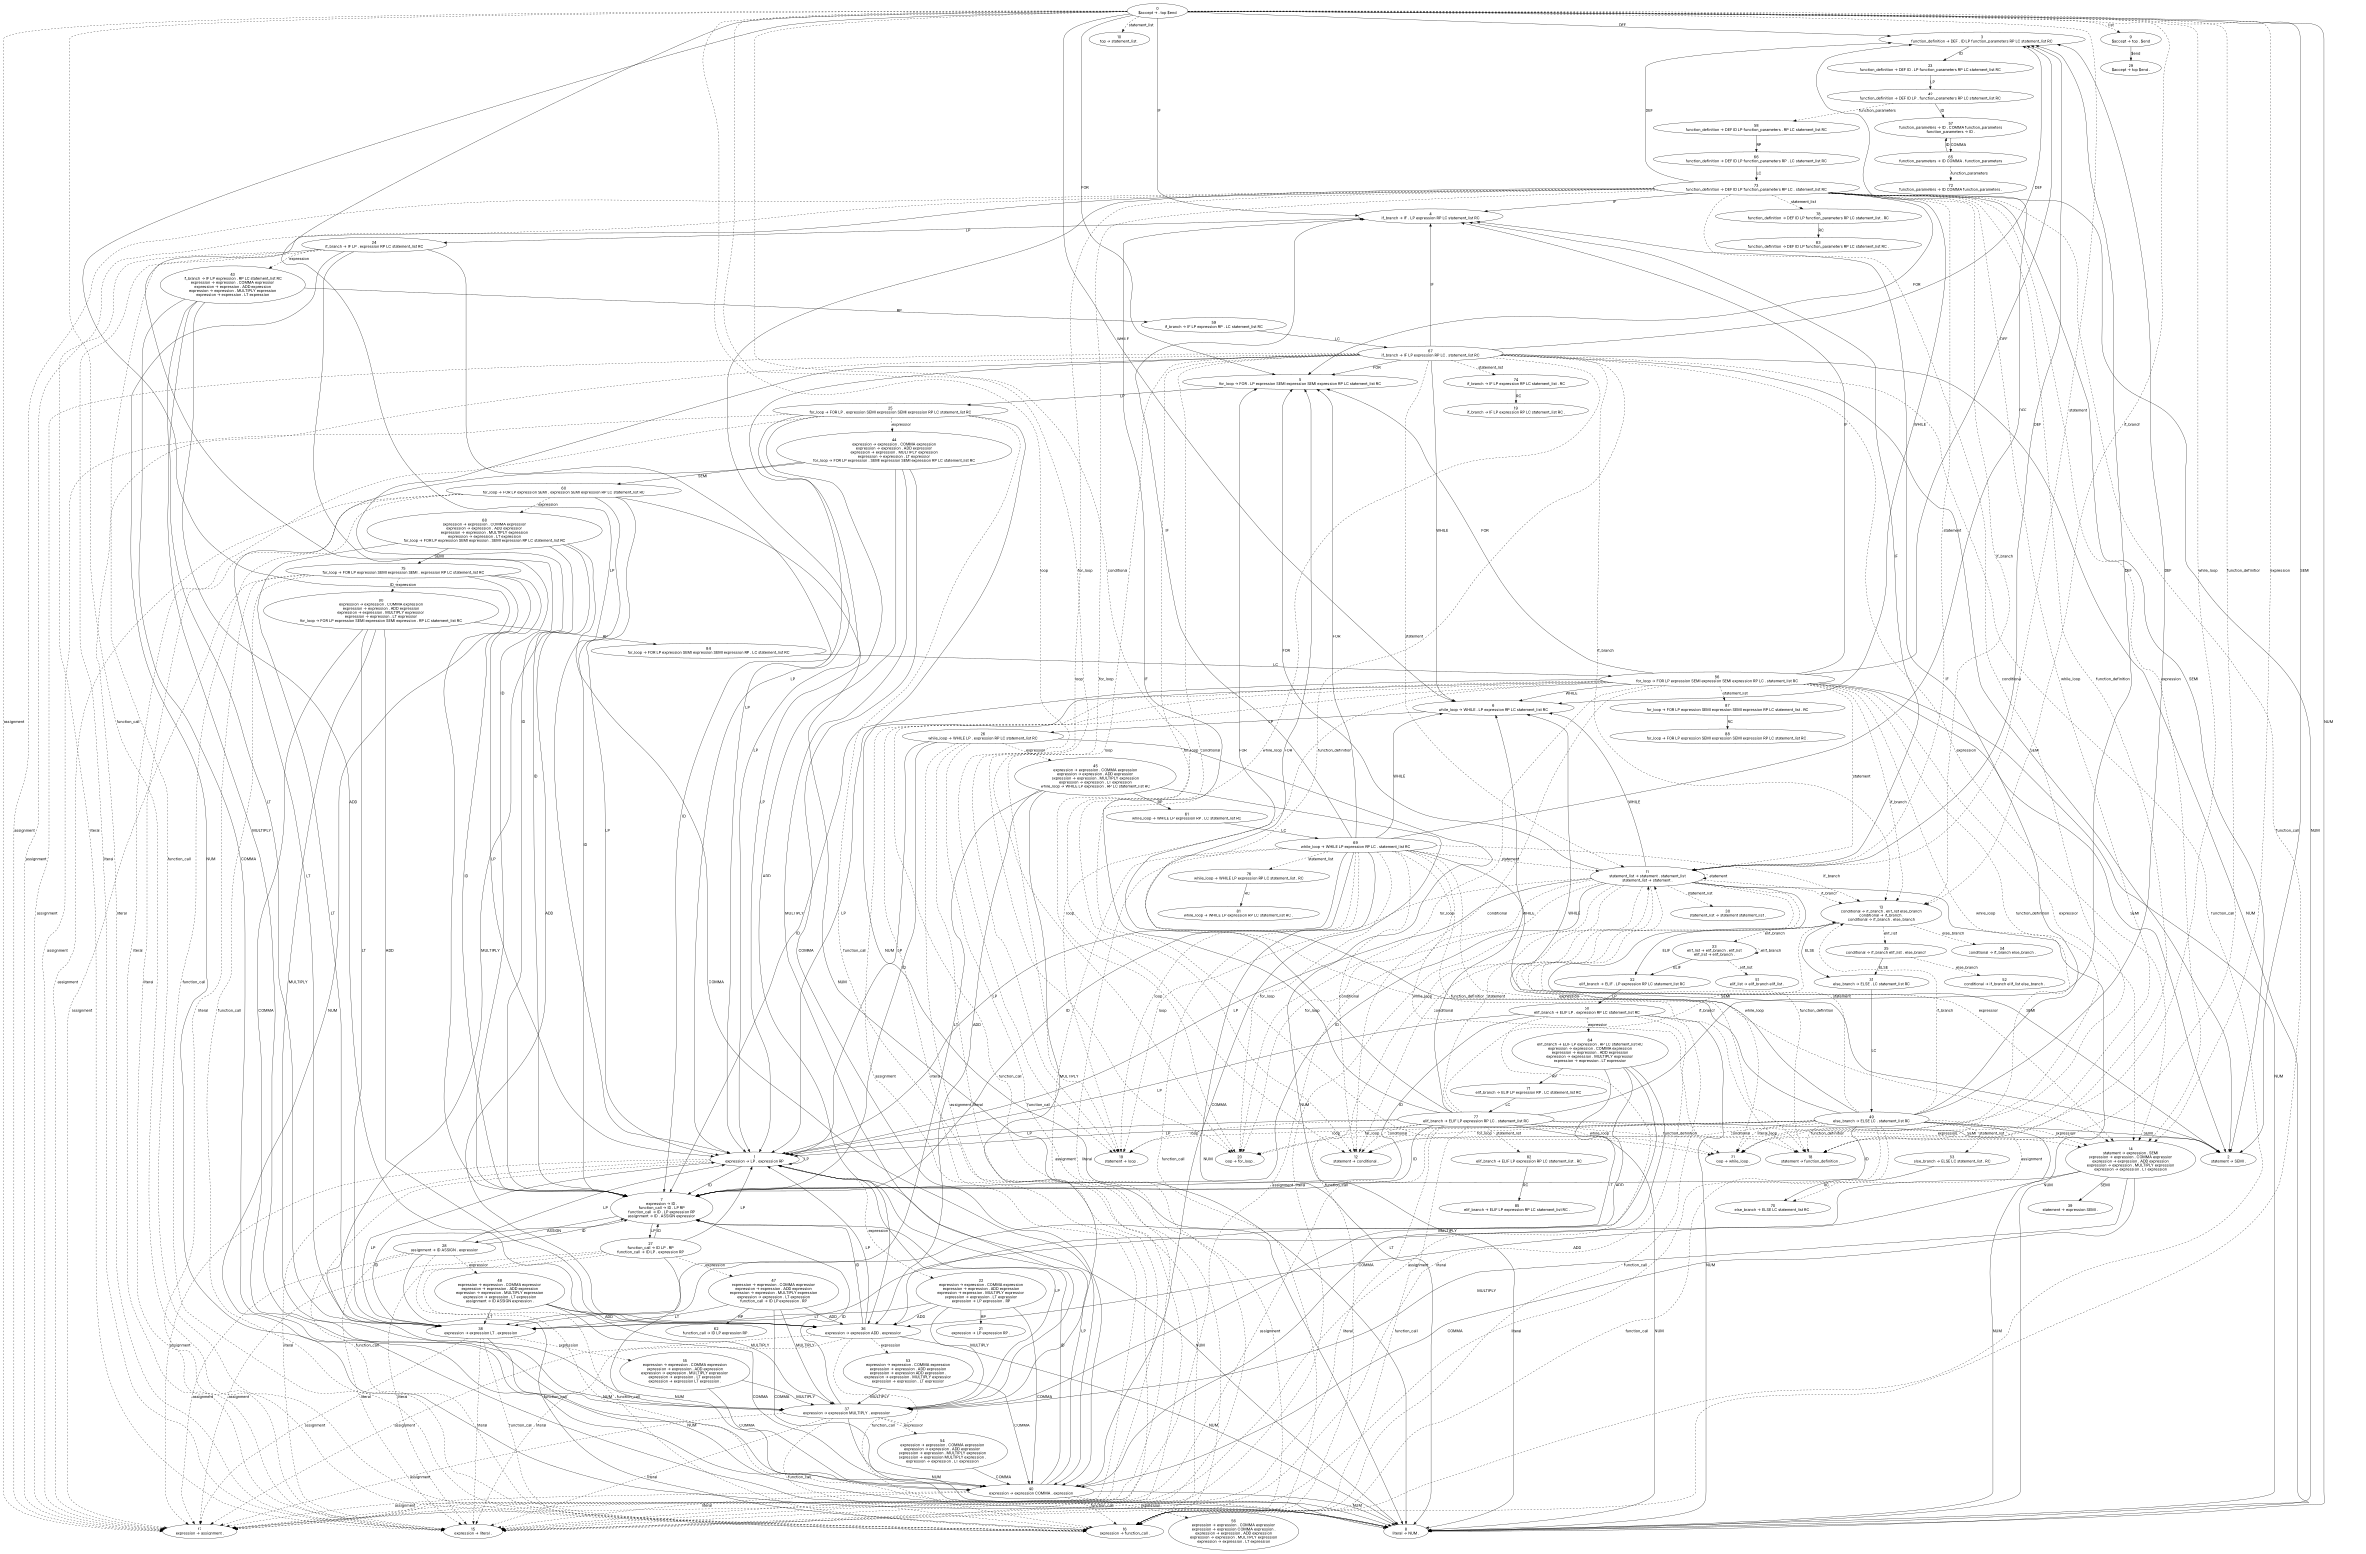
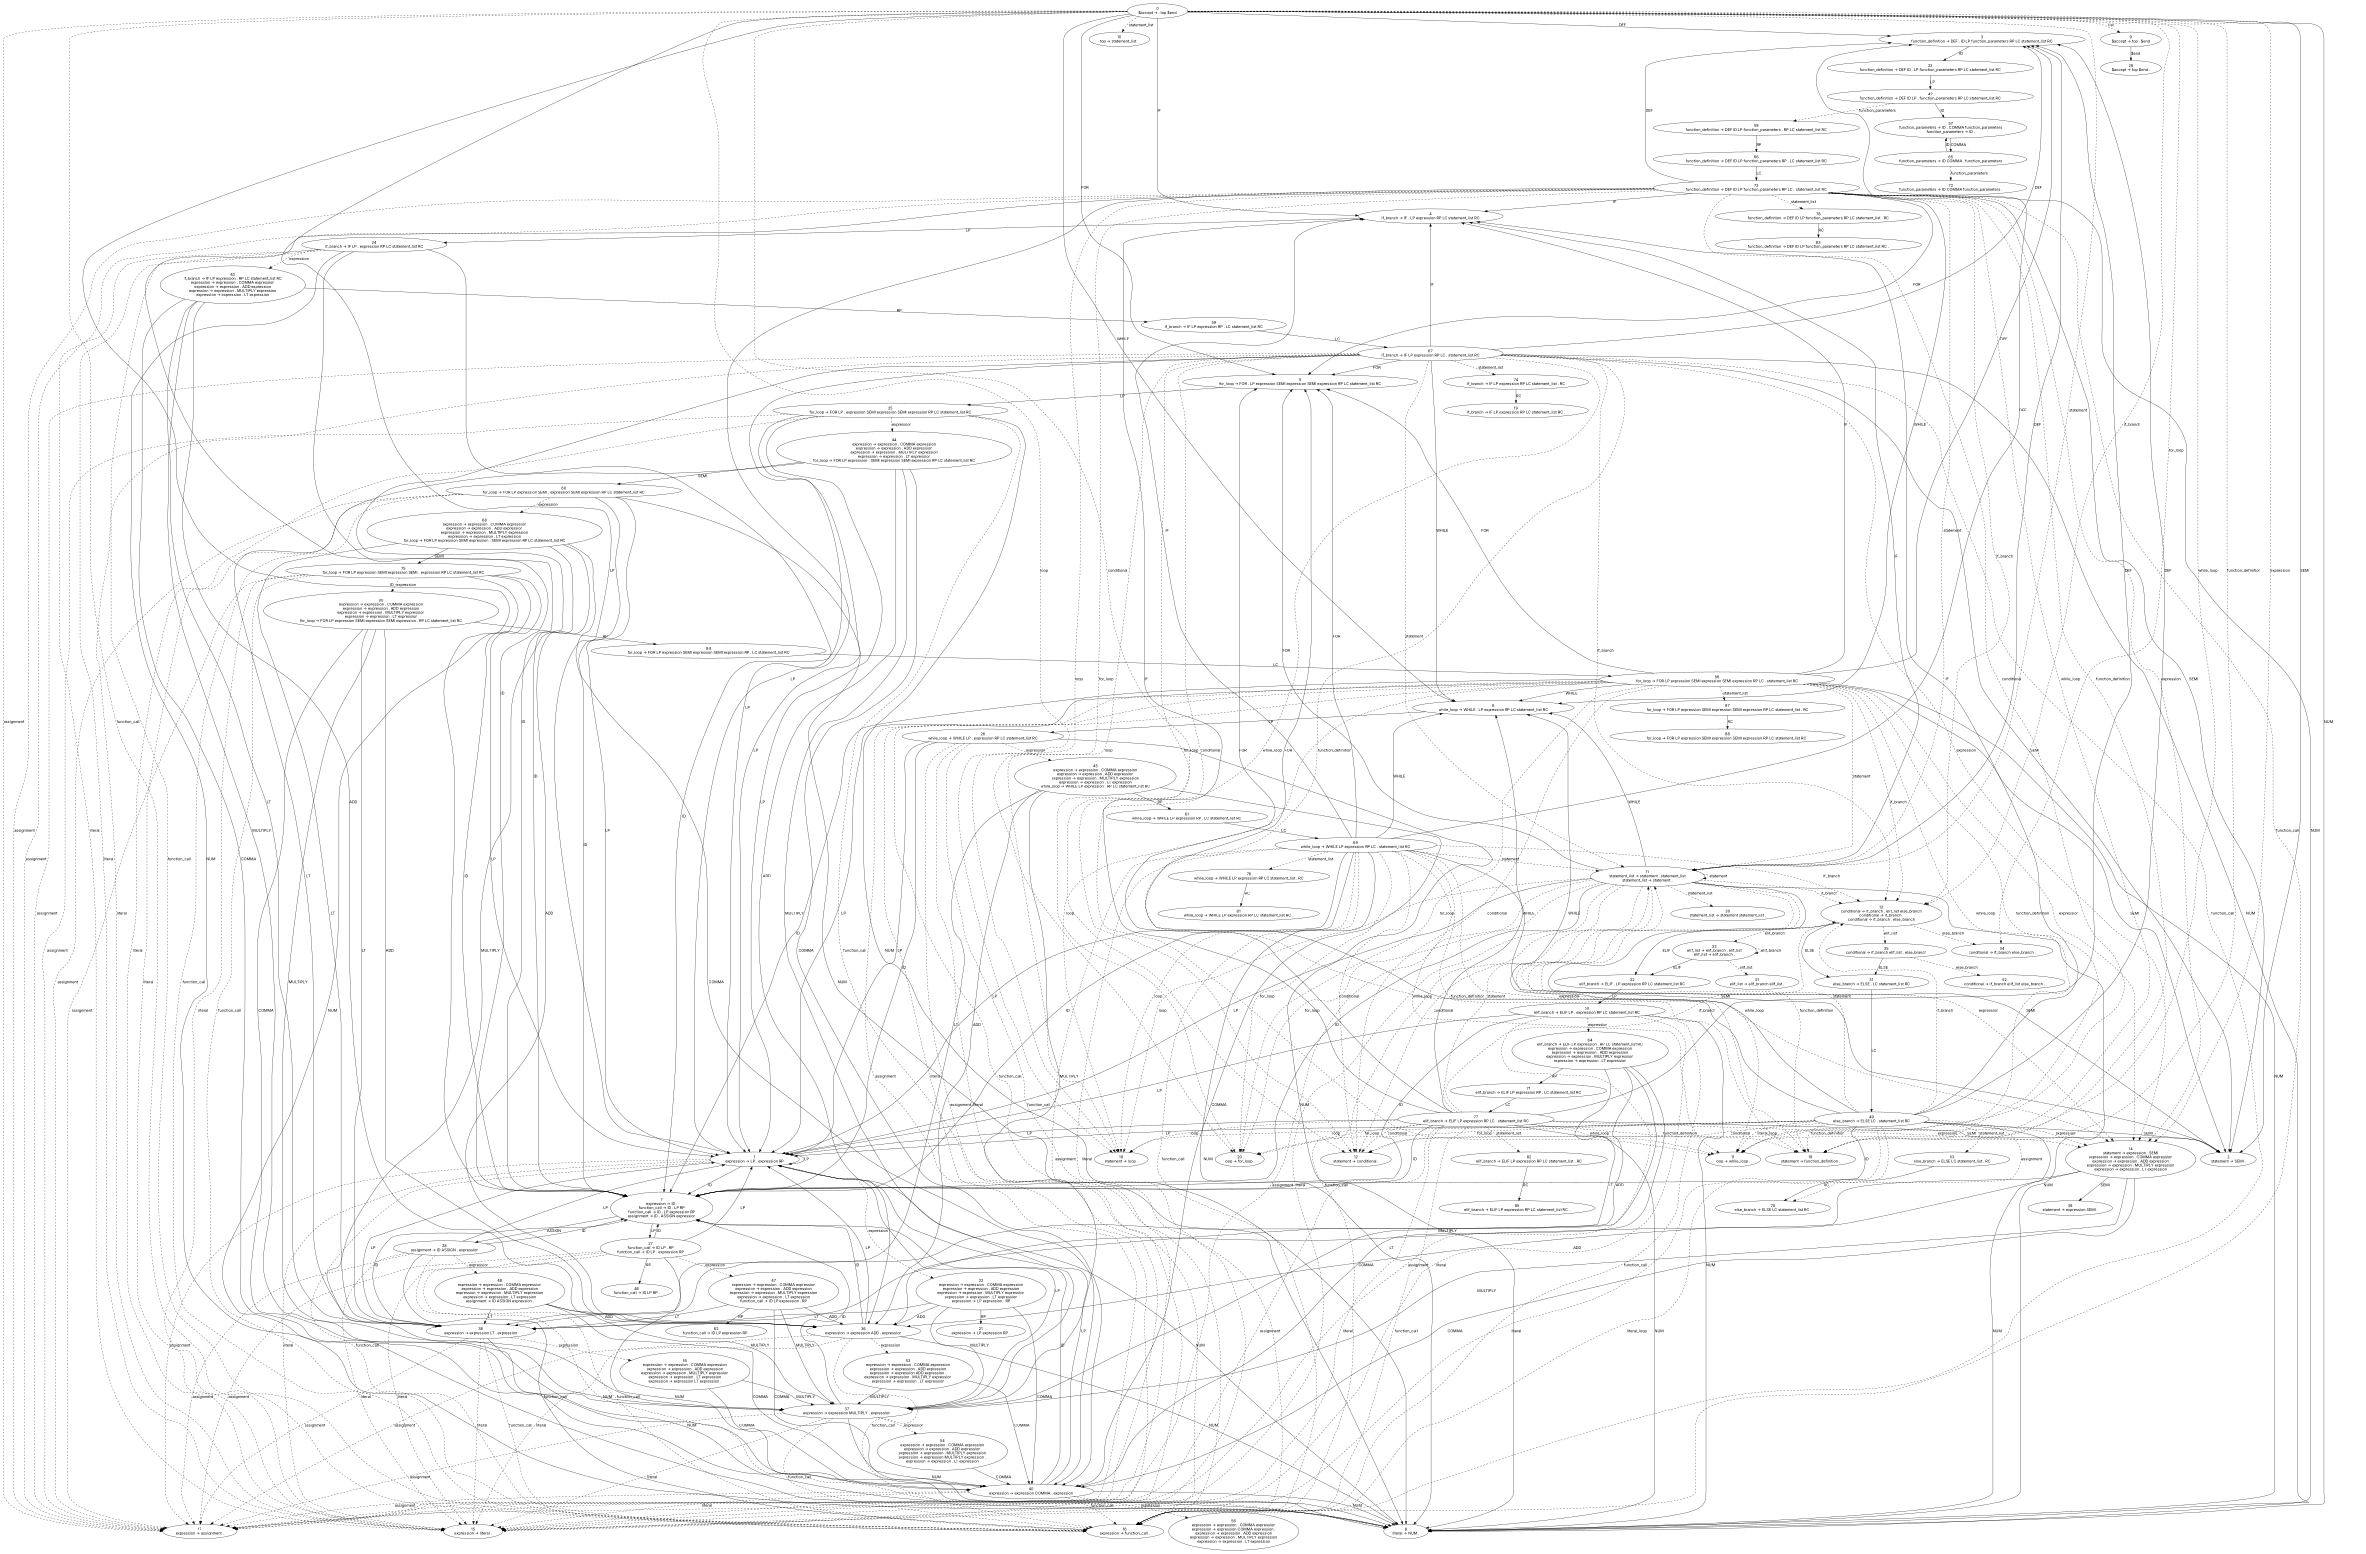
(936, 377) -> (2179, 68)
(1733, 1159) -> (1733, 1159)
none -> (637, 1291)
(1637, 1331) -> (1637, 1331)
